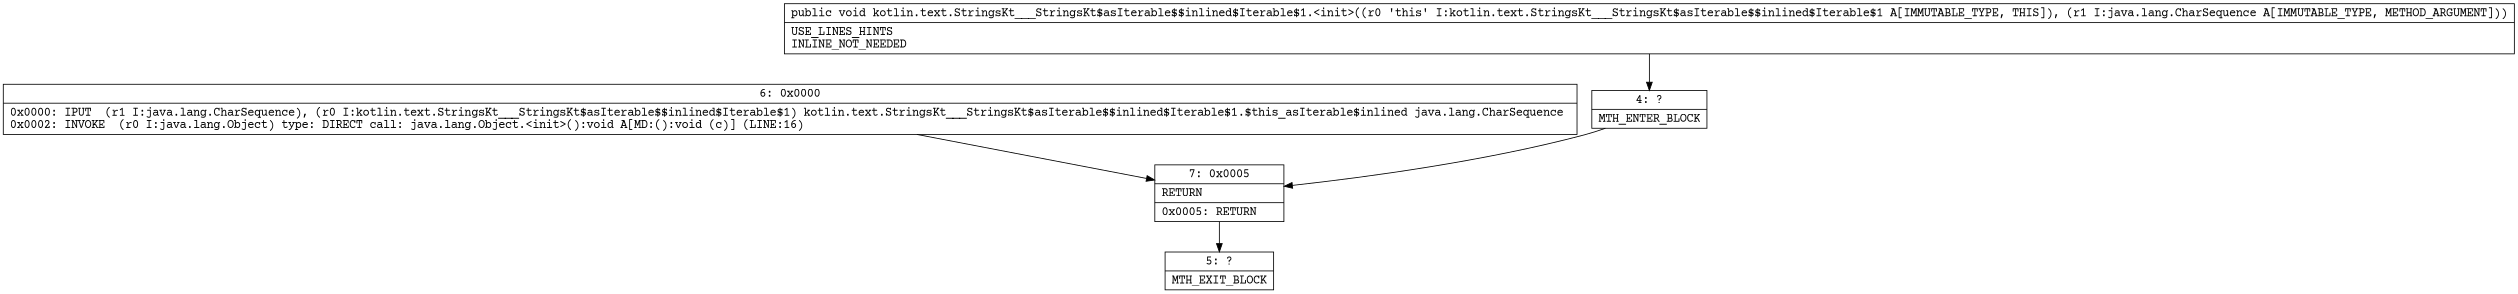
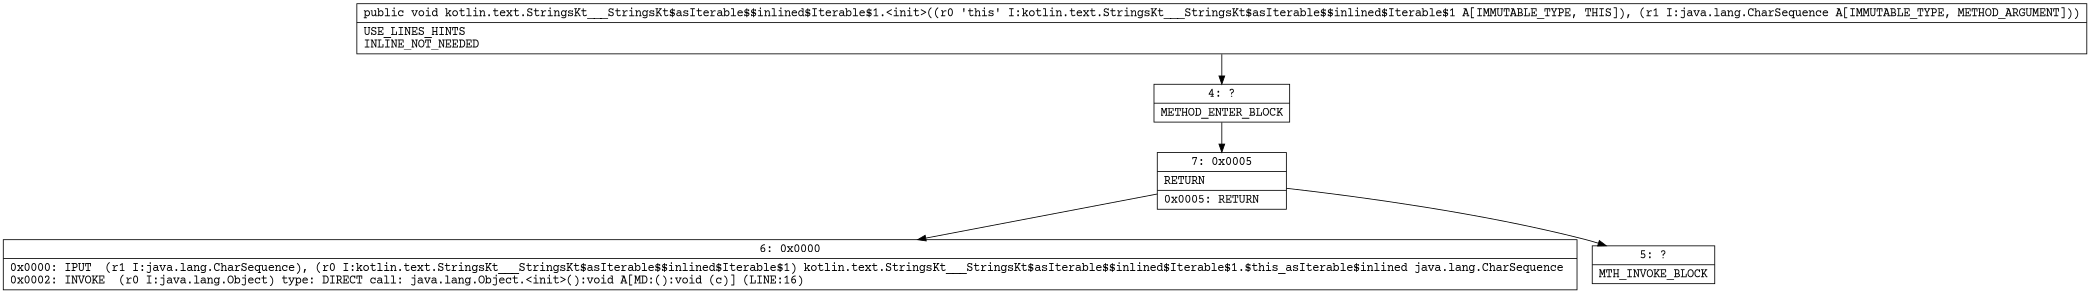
(1649, 118) -> (1222, 112)
(1032, 156) -> (1041, 216)
(1219, 280) -> (1653, 274)
